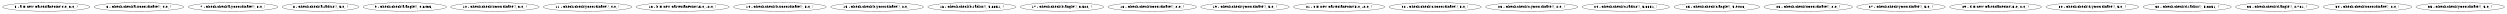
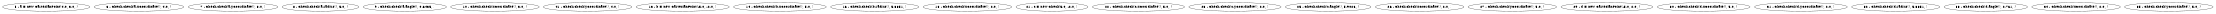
(588, 7) -> (588, 7)
(877, 7) -> none
(1062, 7) -> none
(1245, 7) -> none
(1339, 7) -> (1052, 7)
(1626, 7) -> none
none -> (1801, 7)
(2092, 7) -> (1704, 7)
